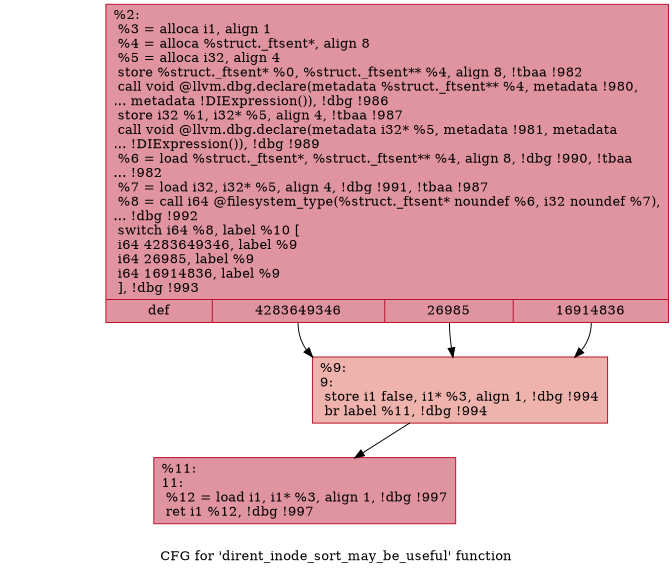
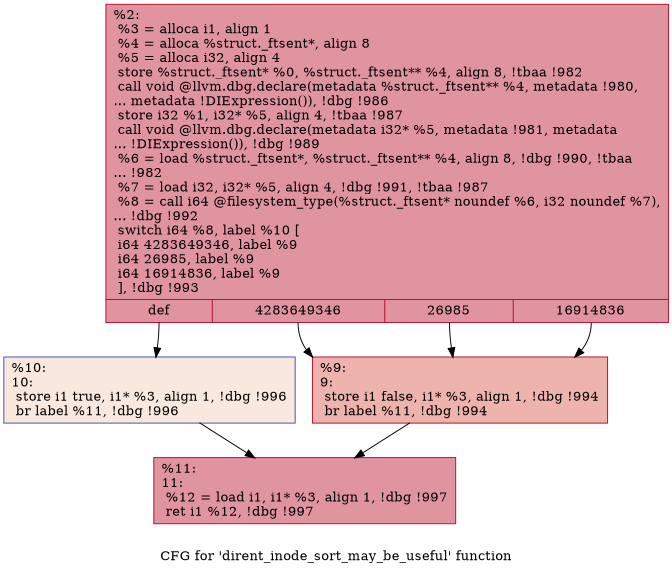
none -> (150, 390)
